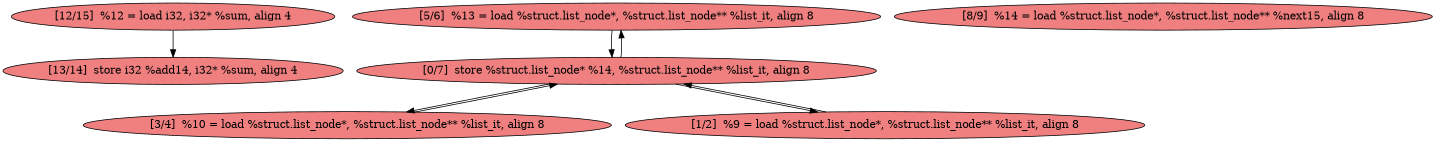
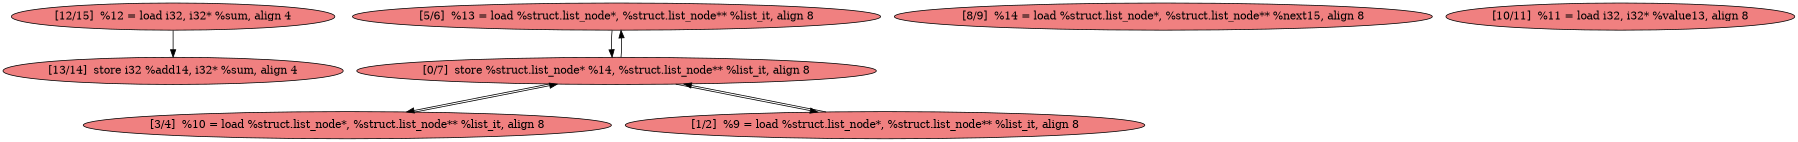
none -> (1620, 17)
